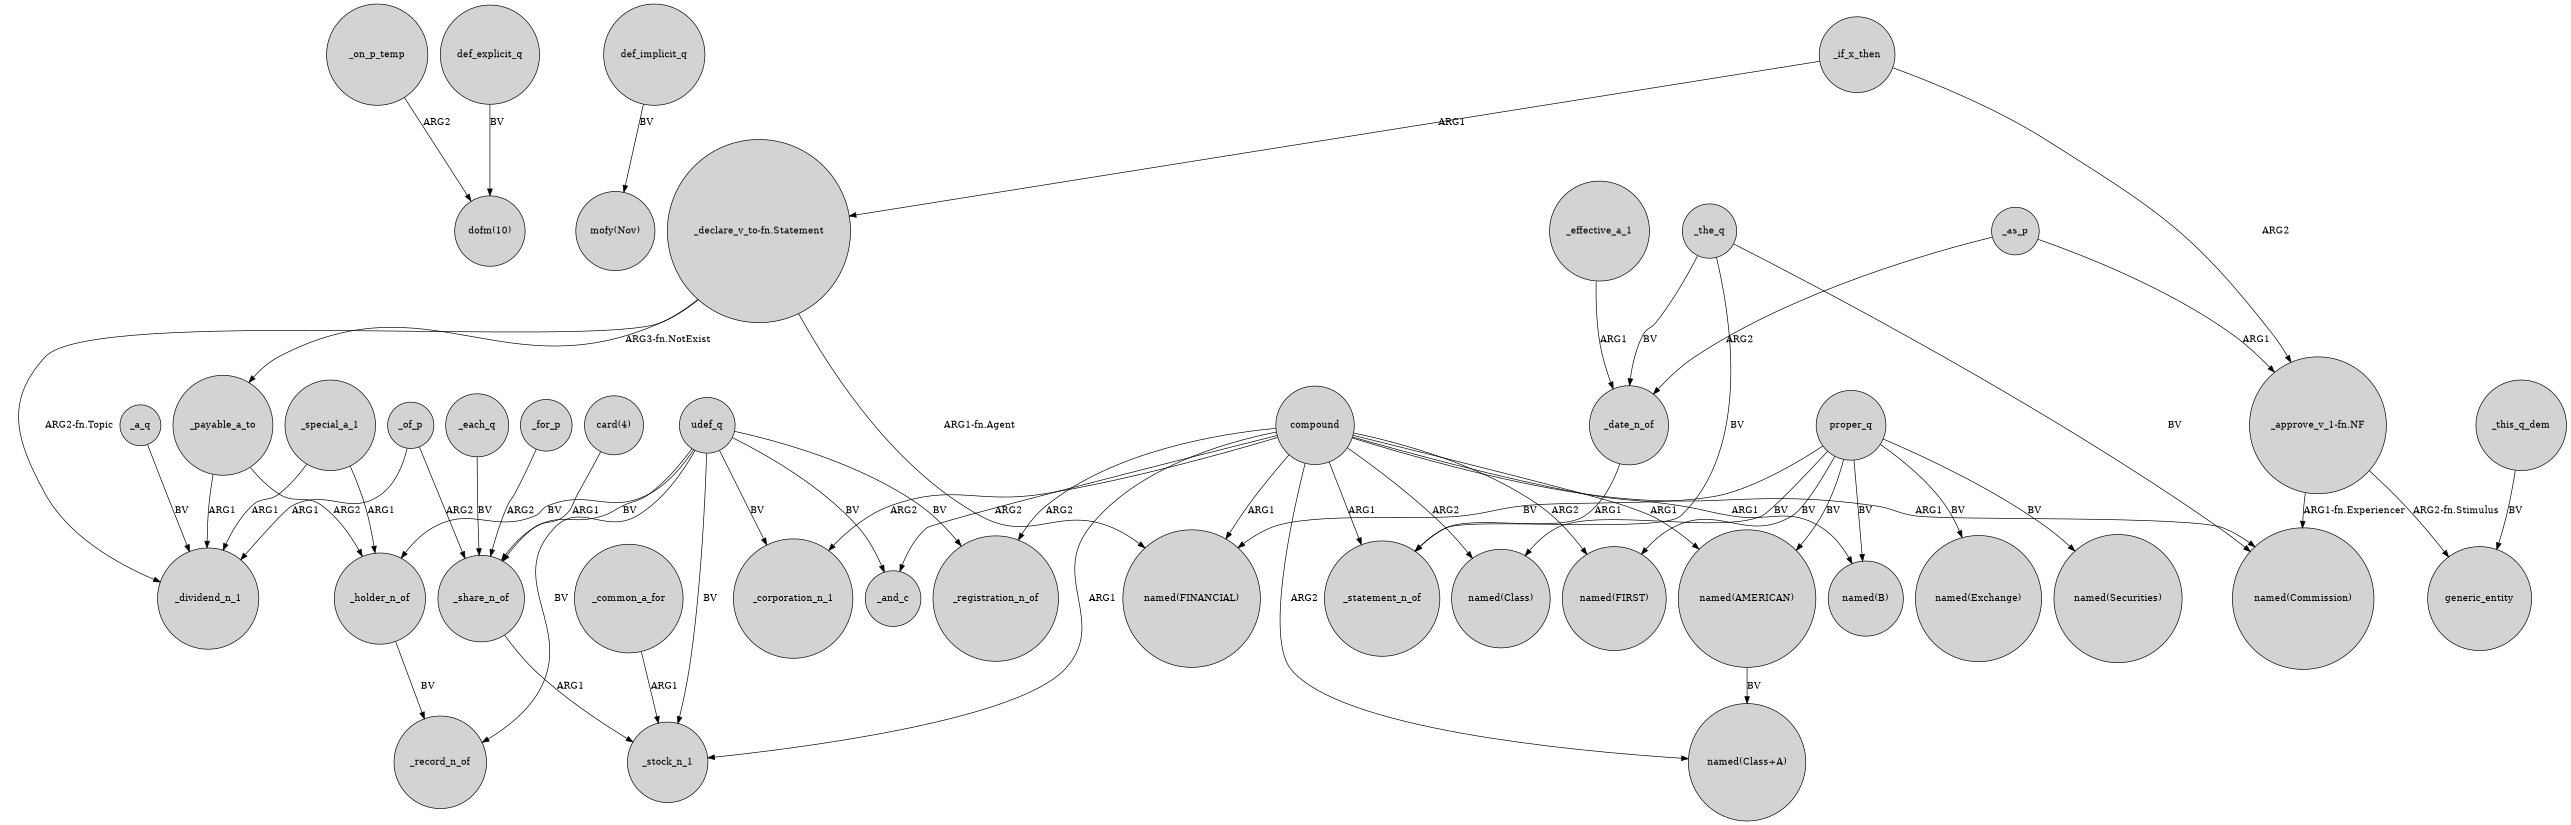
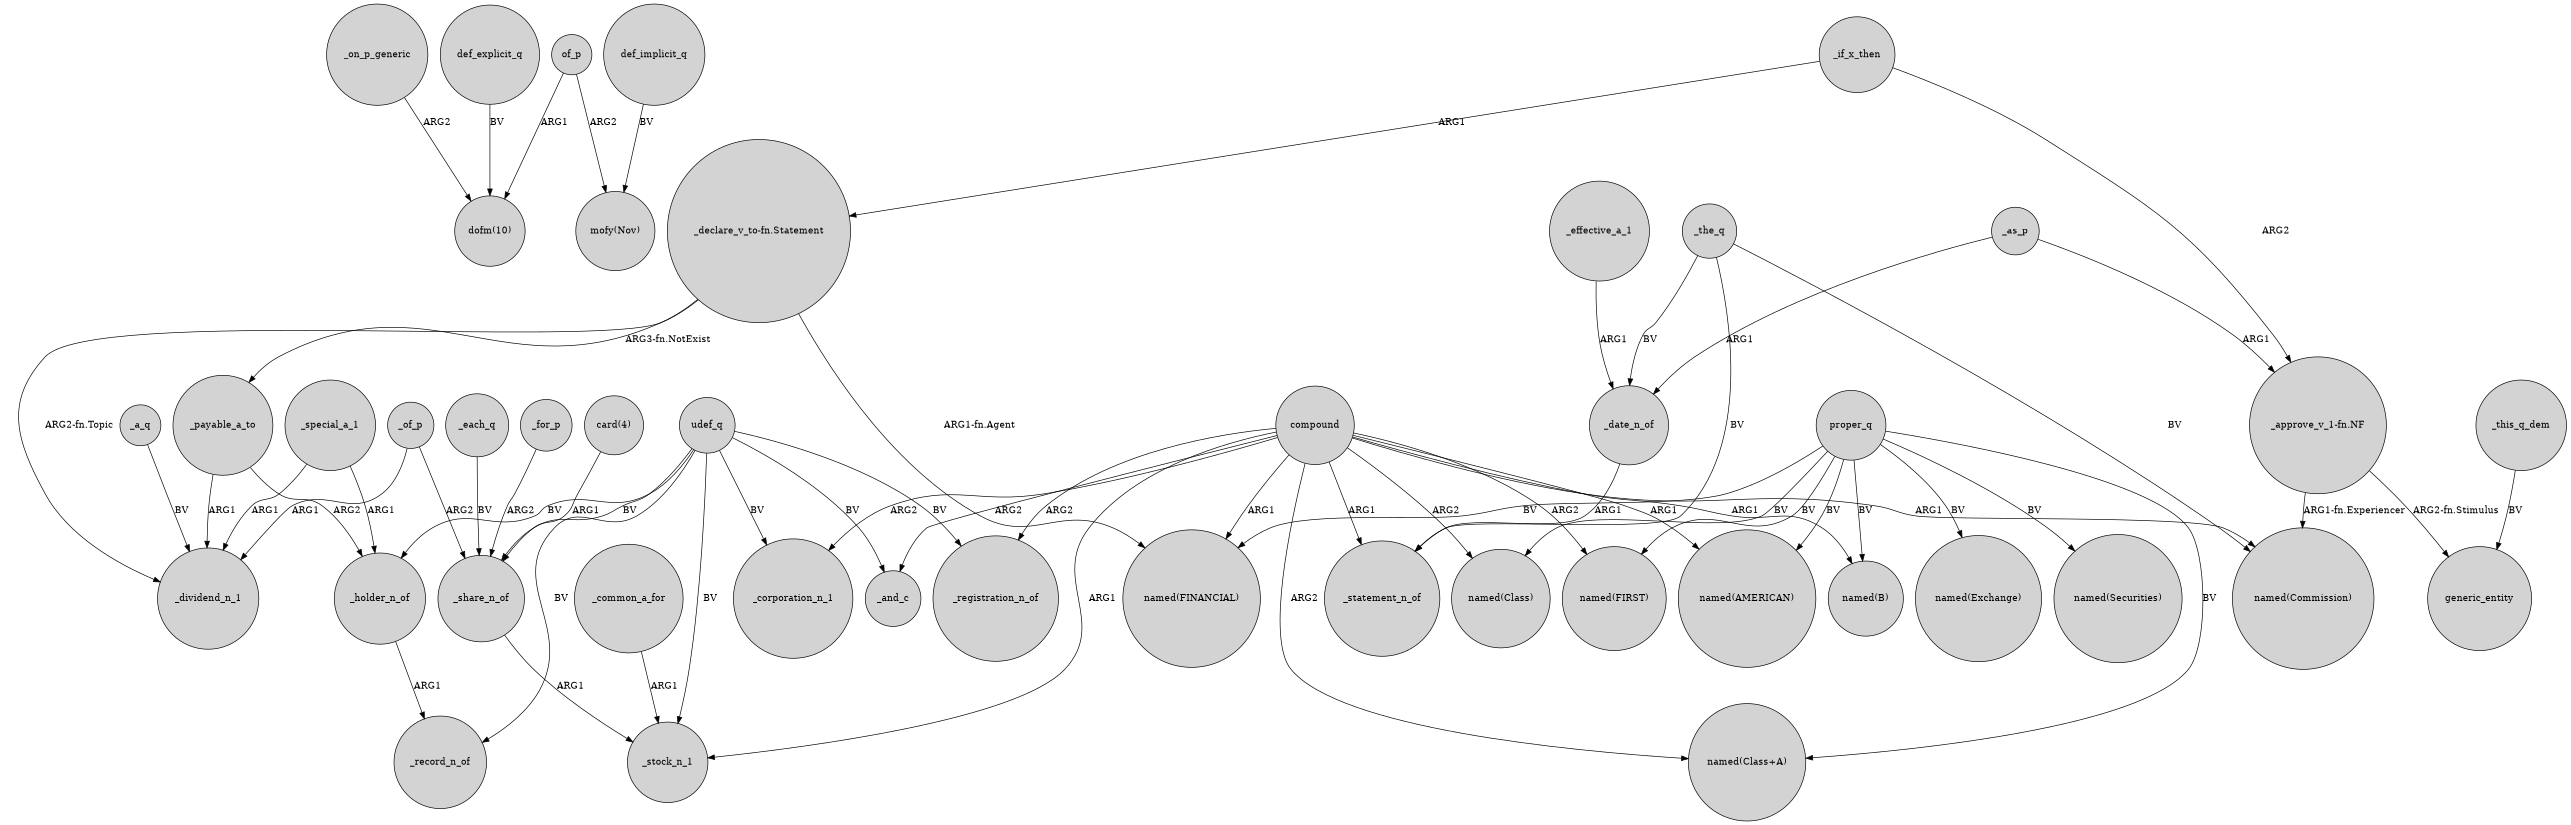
(377, 55) -> (377, 55)
none -> (572, 55)
(1740, 340) -> (1740, 340)
(1747, 682) -> (2200, 633)
(428, 686) -> (428, 686)
